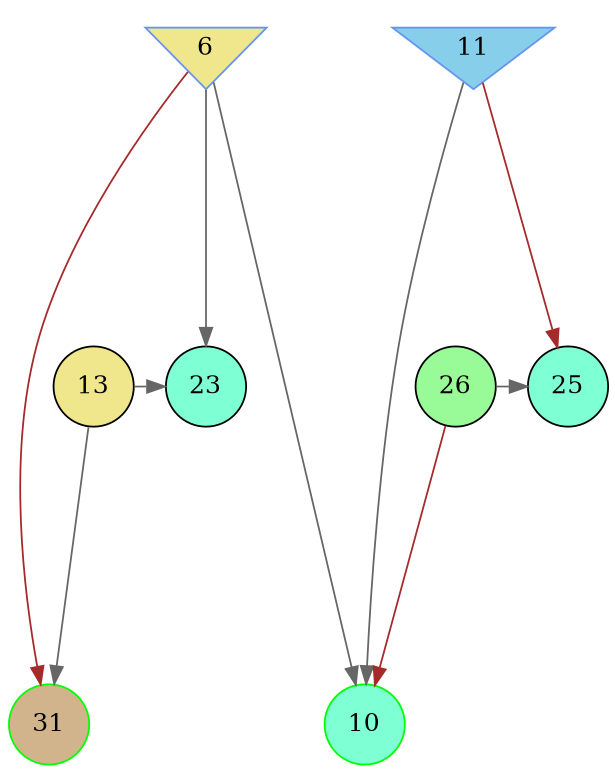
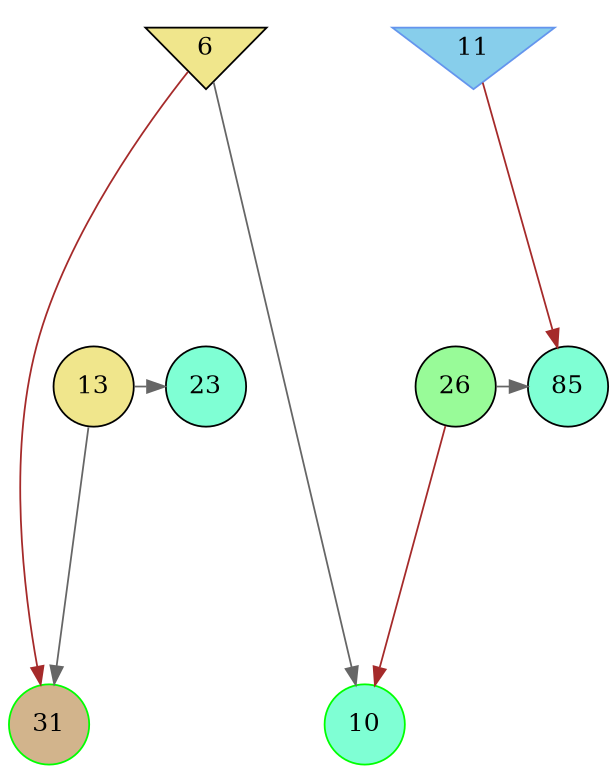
(206, 48) -> (206, 48)
(206, 209) -> none
(395, 371) -> none
(568, 387) -> (568, 387)
